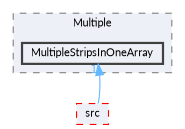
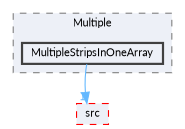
(100, 89) -> (85, 80)
